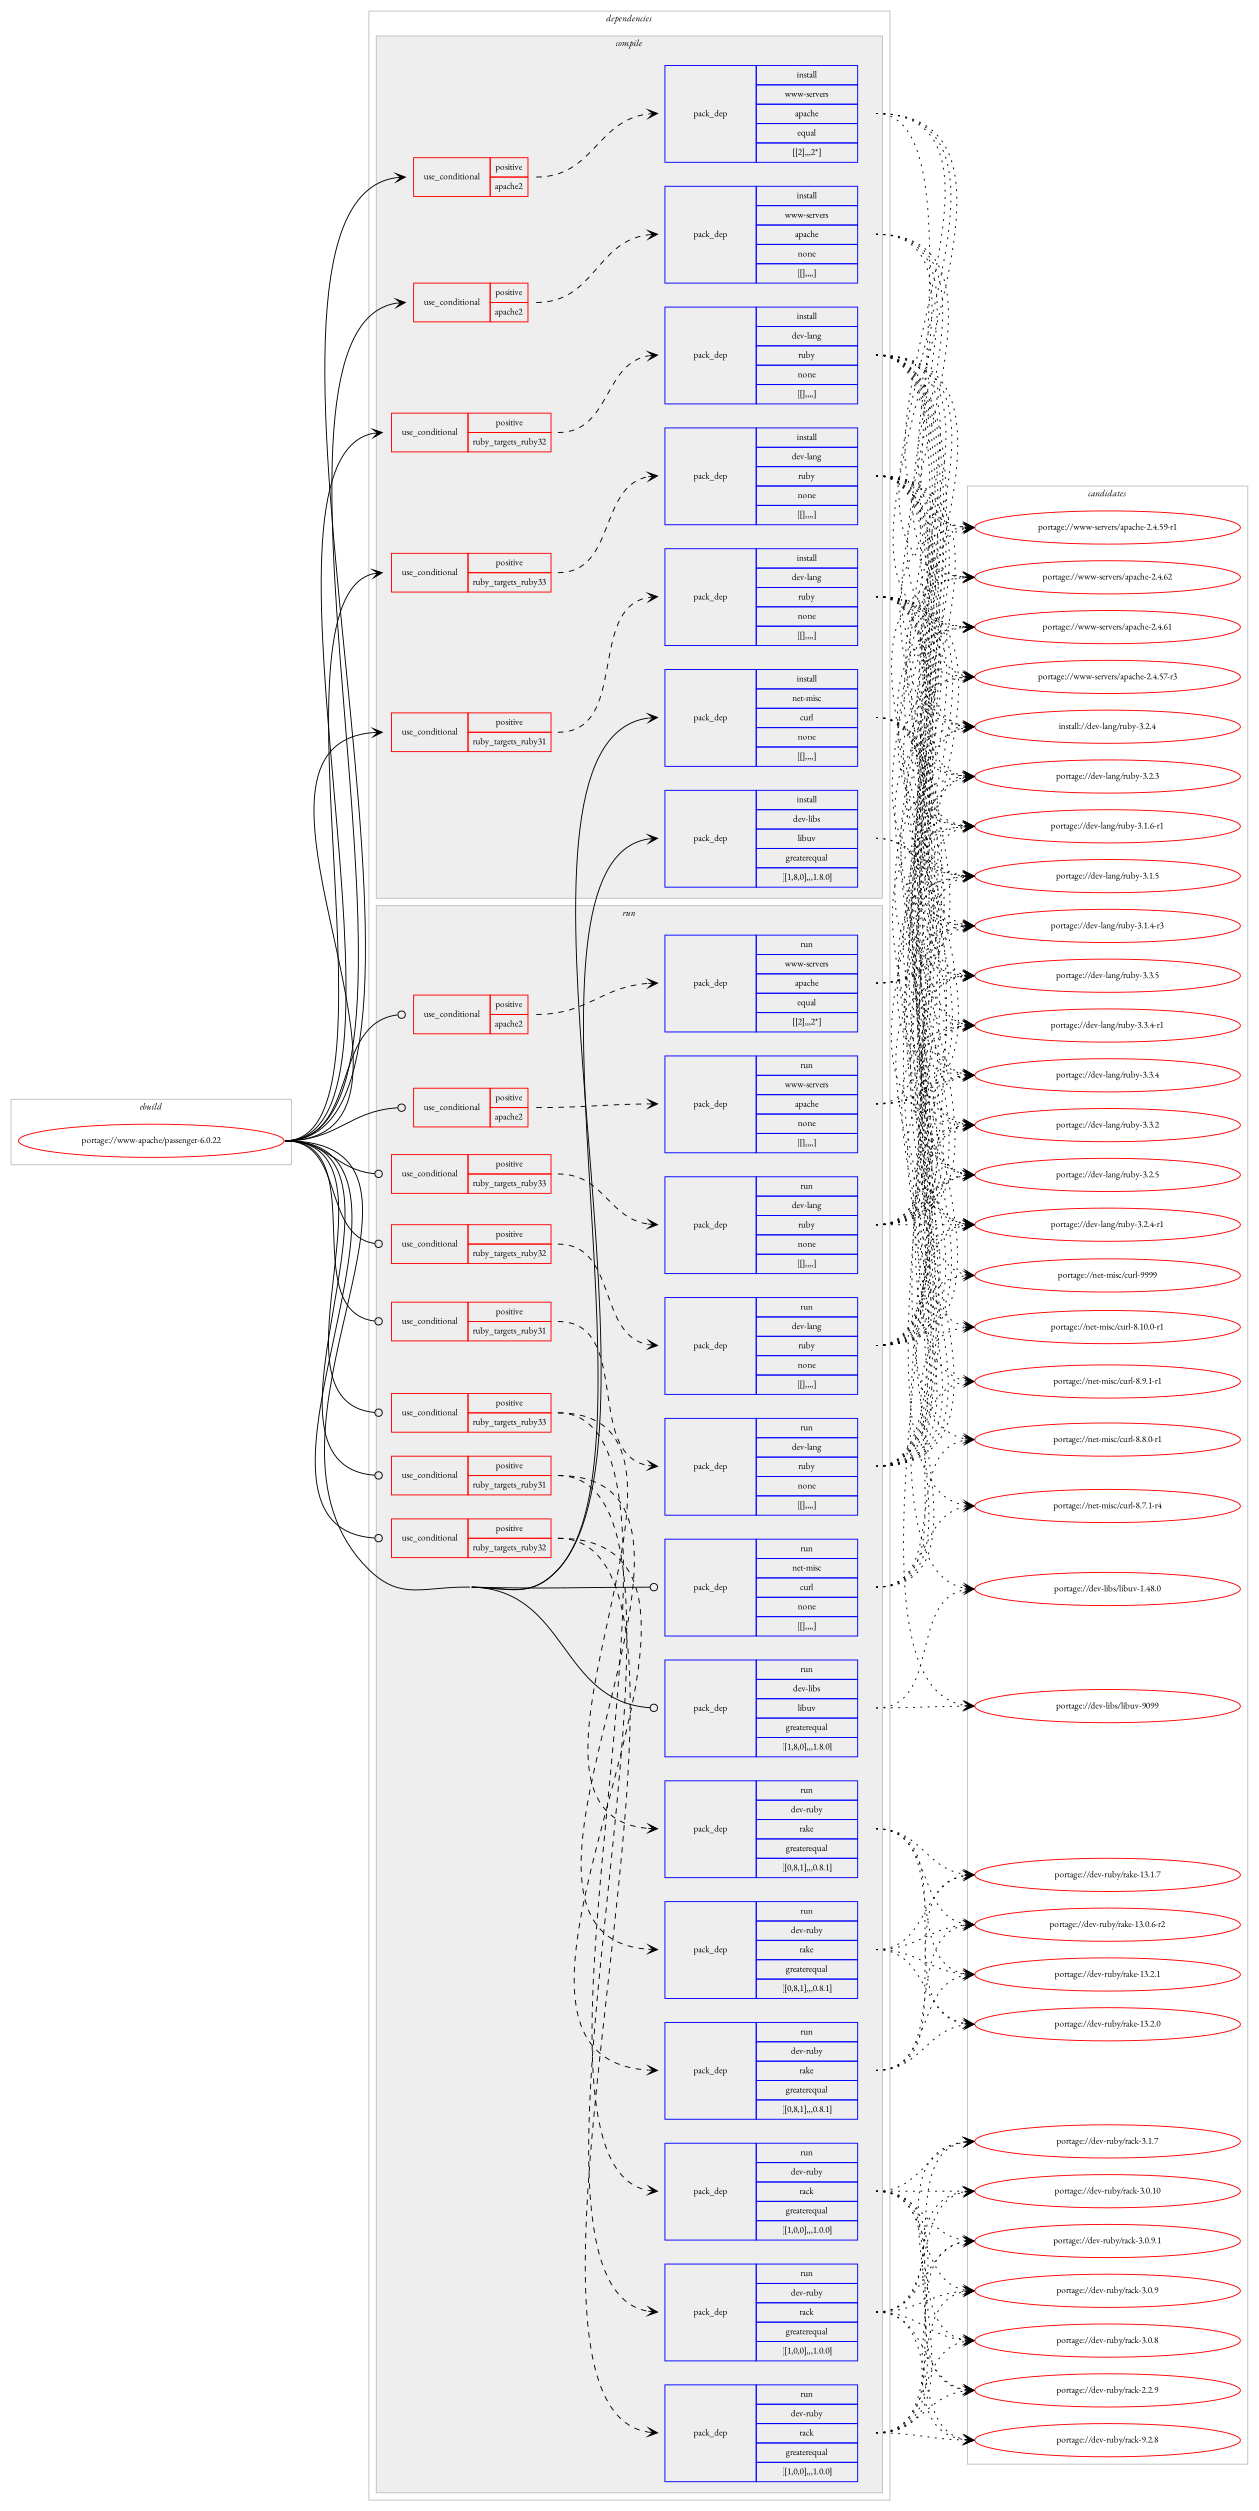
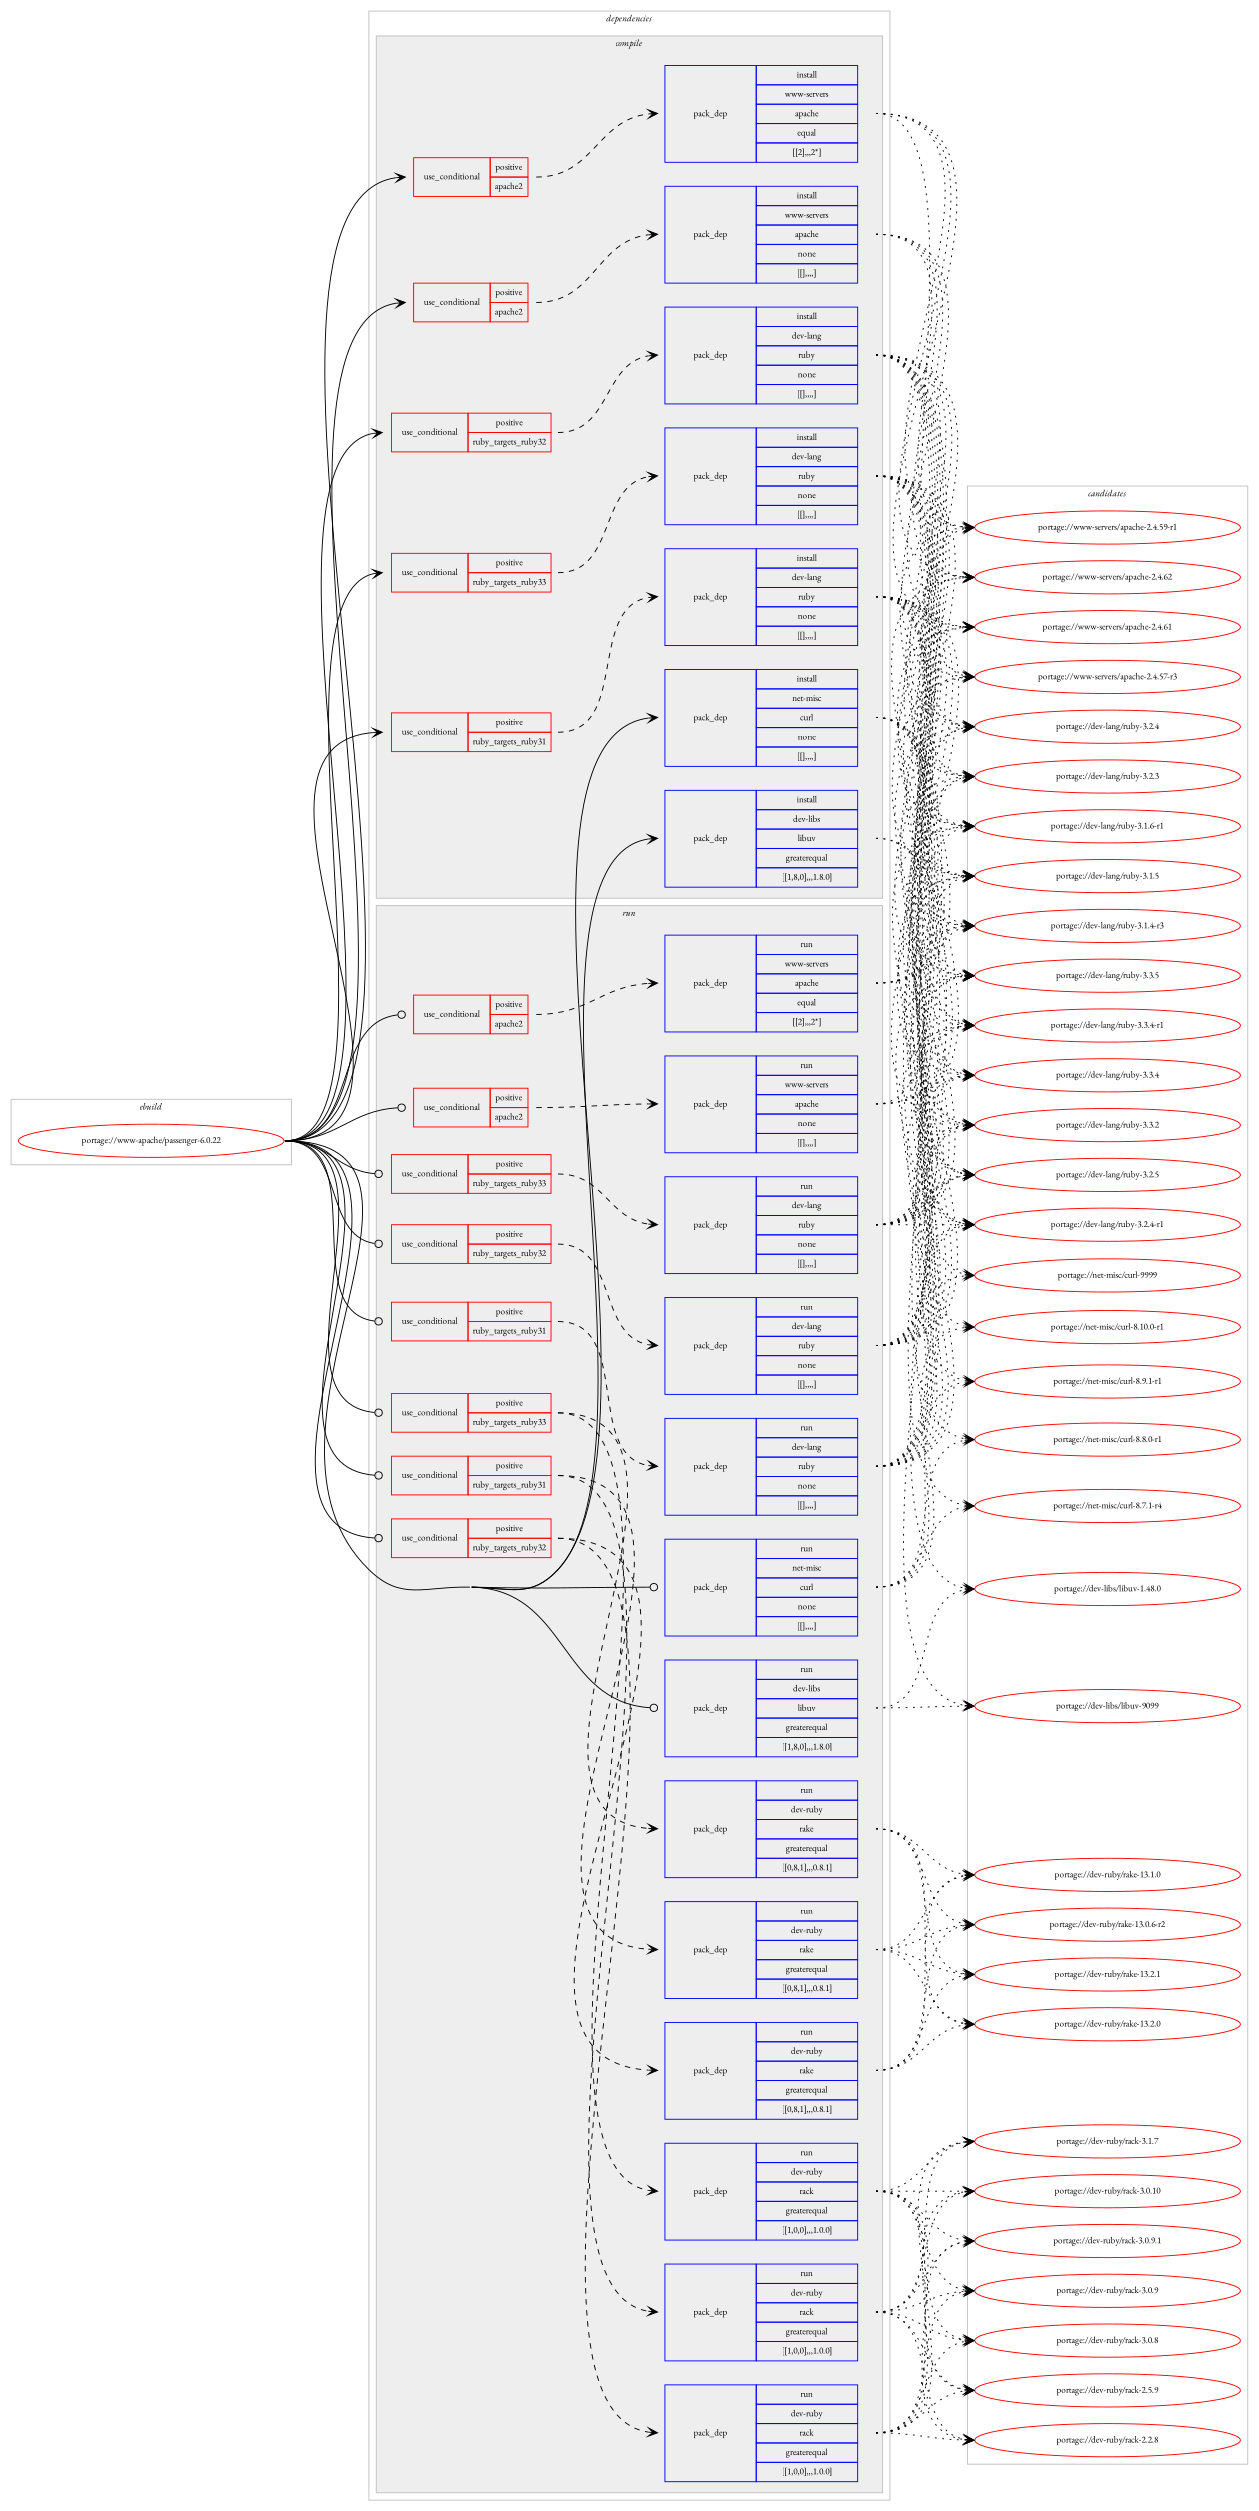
(1108, 727) -> (1108, 727)
(1108, 1875) -> (1108, 1875)
(1108, 2390) -> (1108, 2390)
(1108, 2440) -> (1108, 2440)
